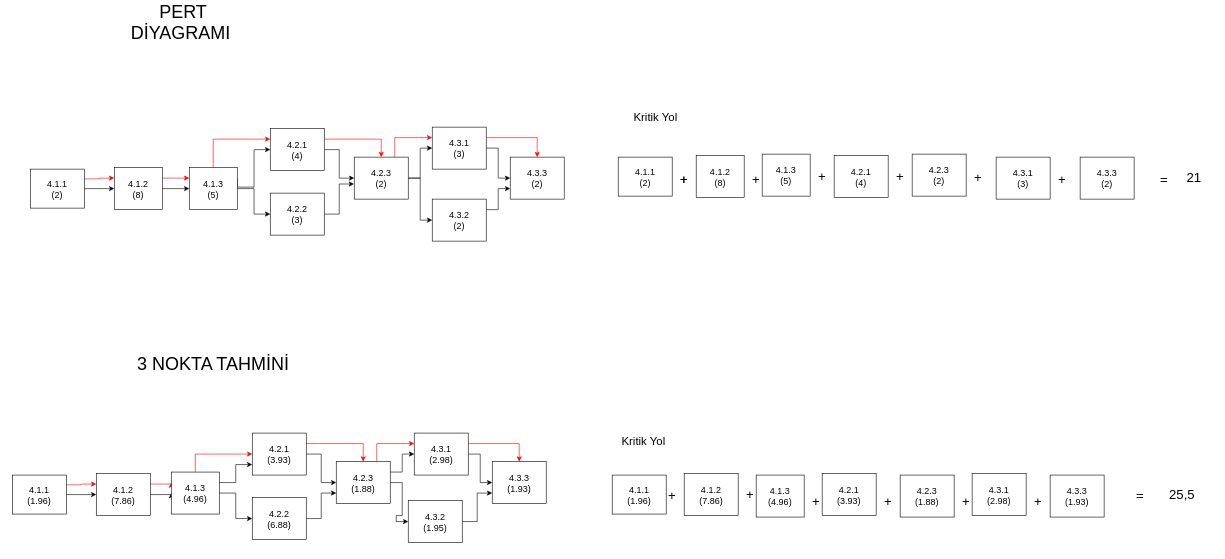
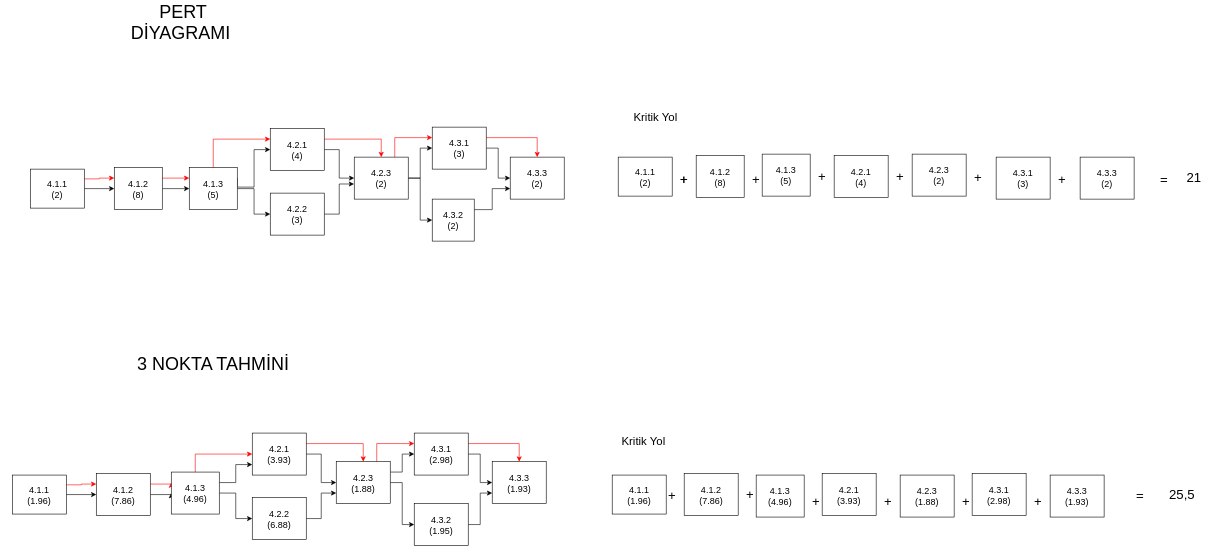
(459, 220) -> (453, 220)
(435, 521) -> (441, 524)
